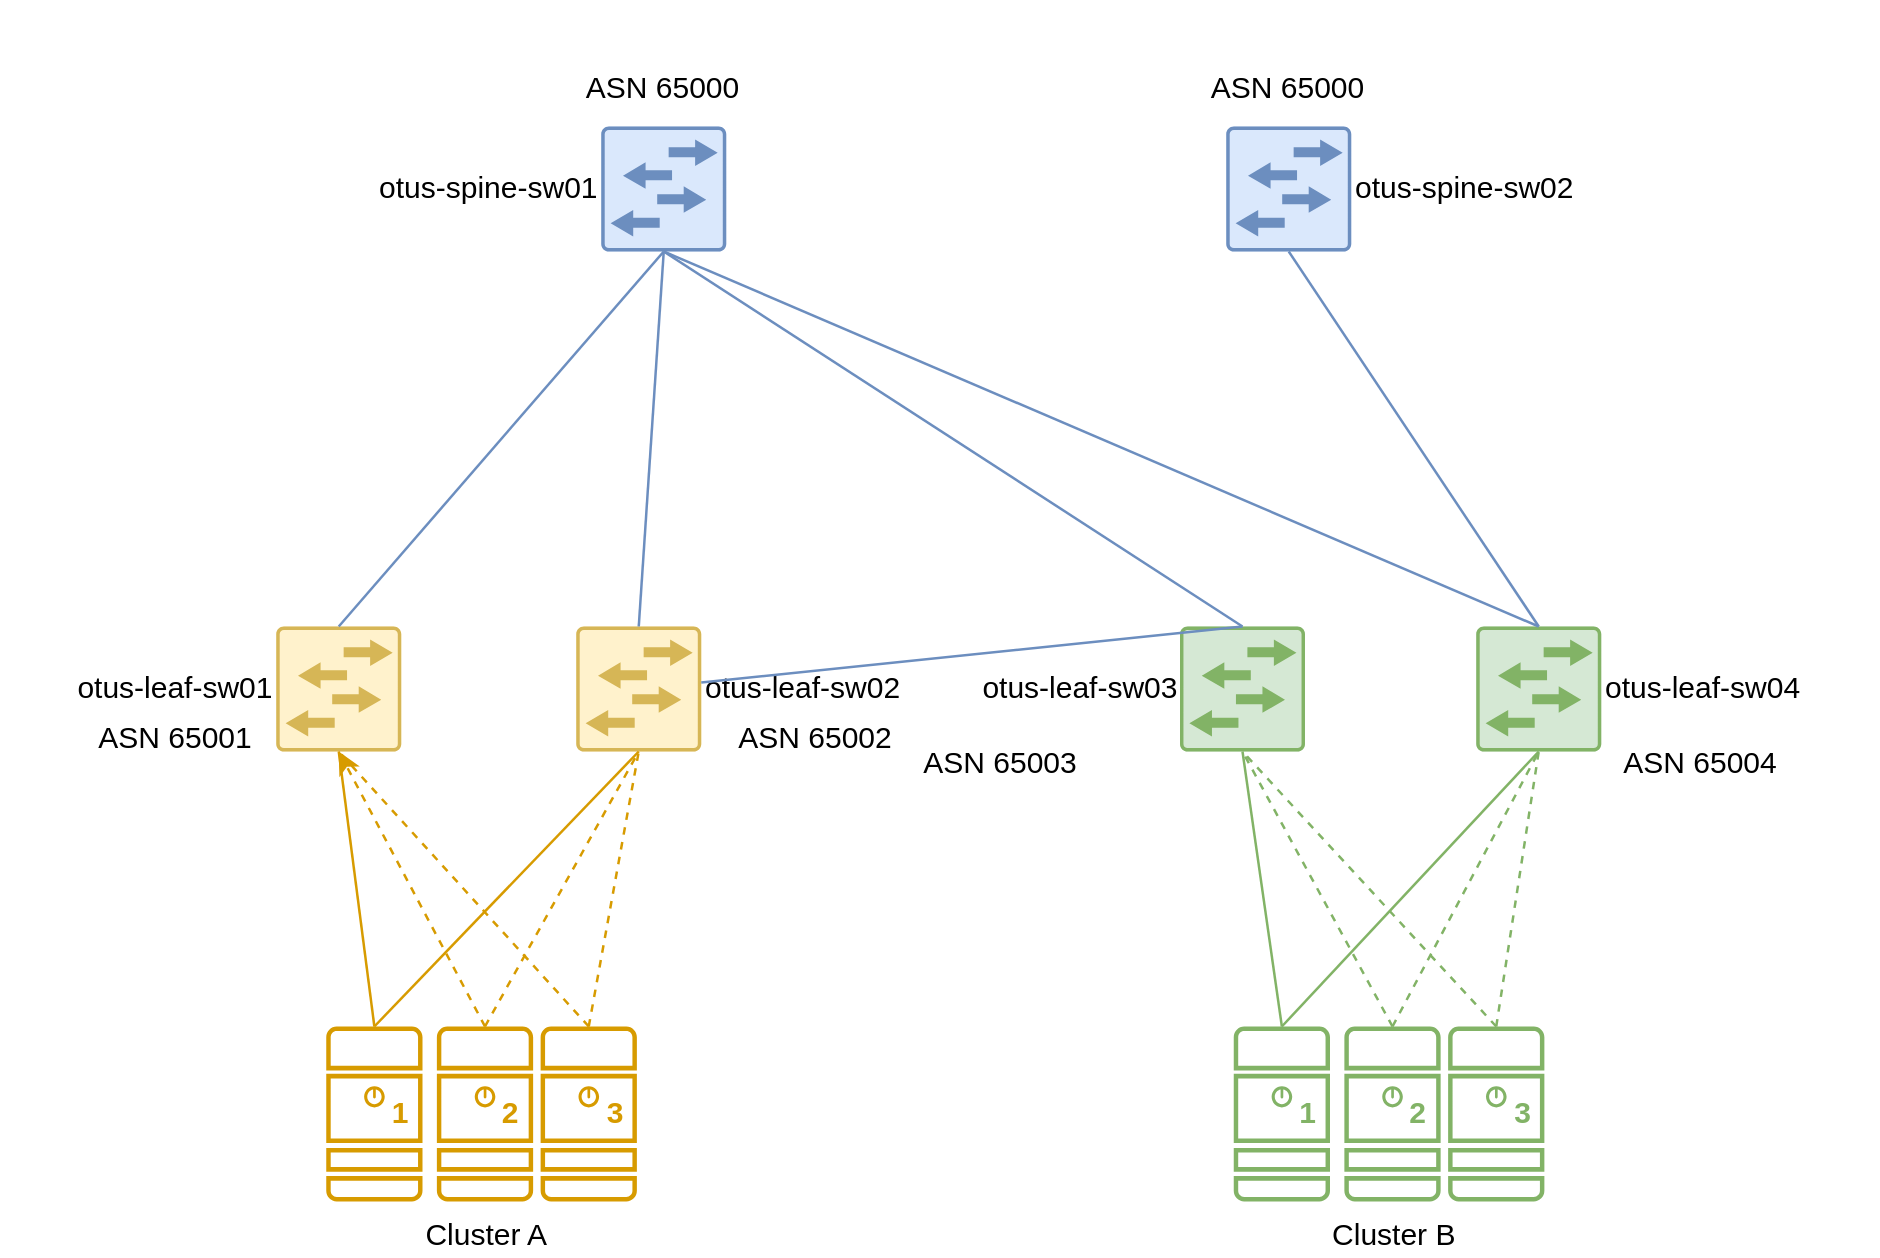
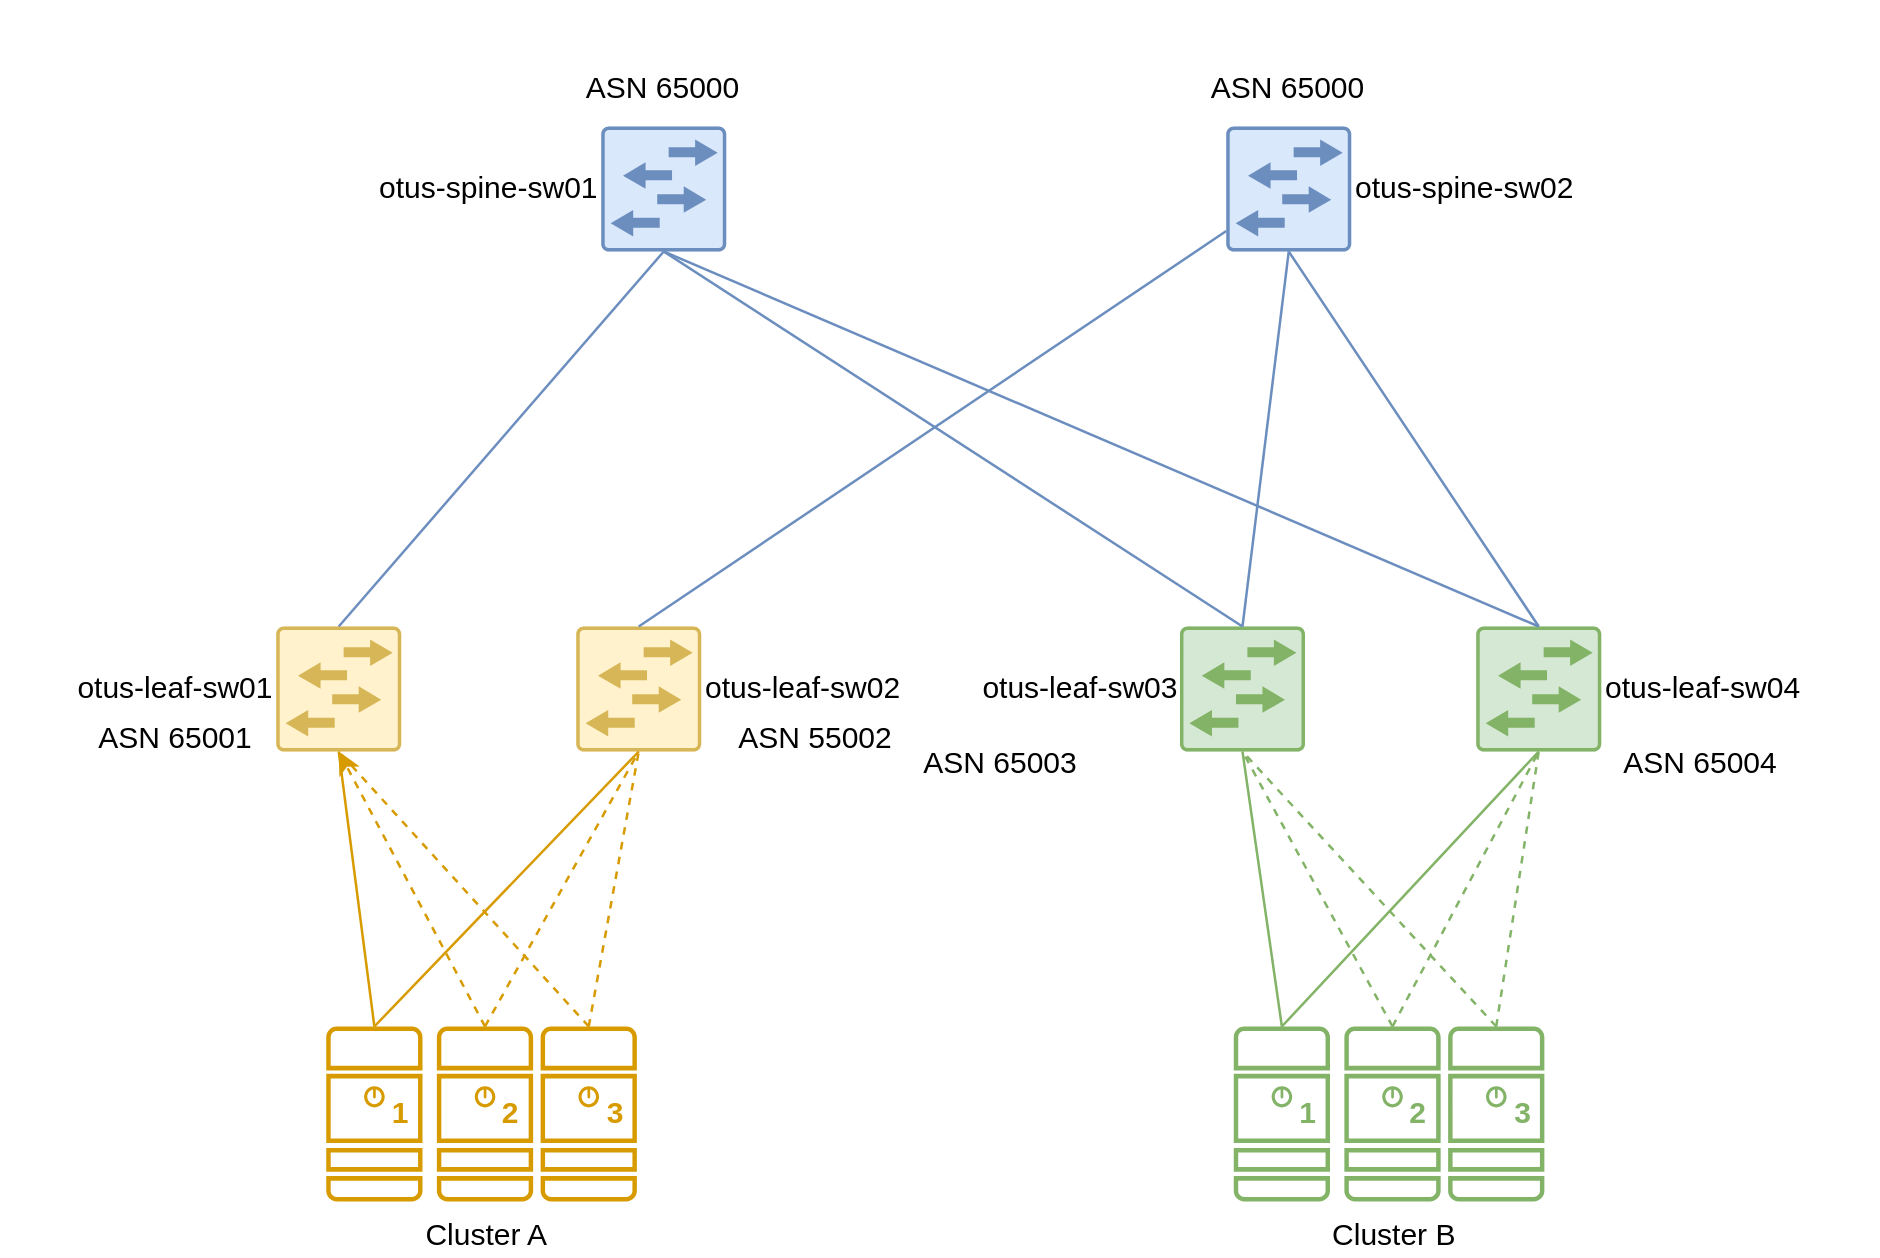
(651, 442) -> (785, 528)
(957, 656) -> (1273, 381)
(816, 739) -> (816, 739)
